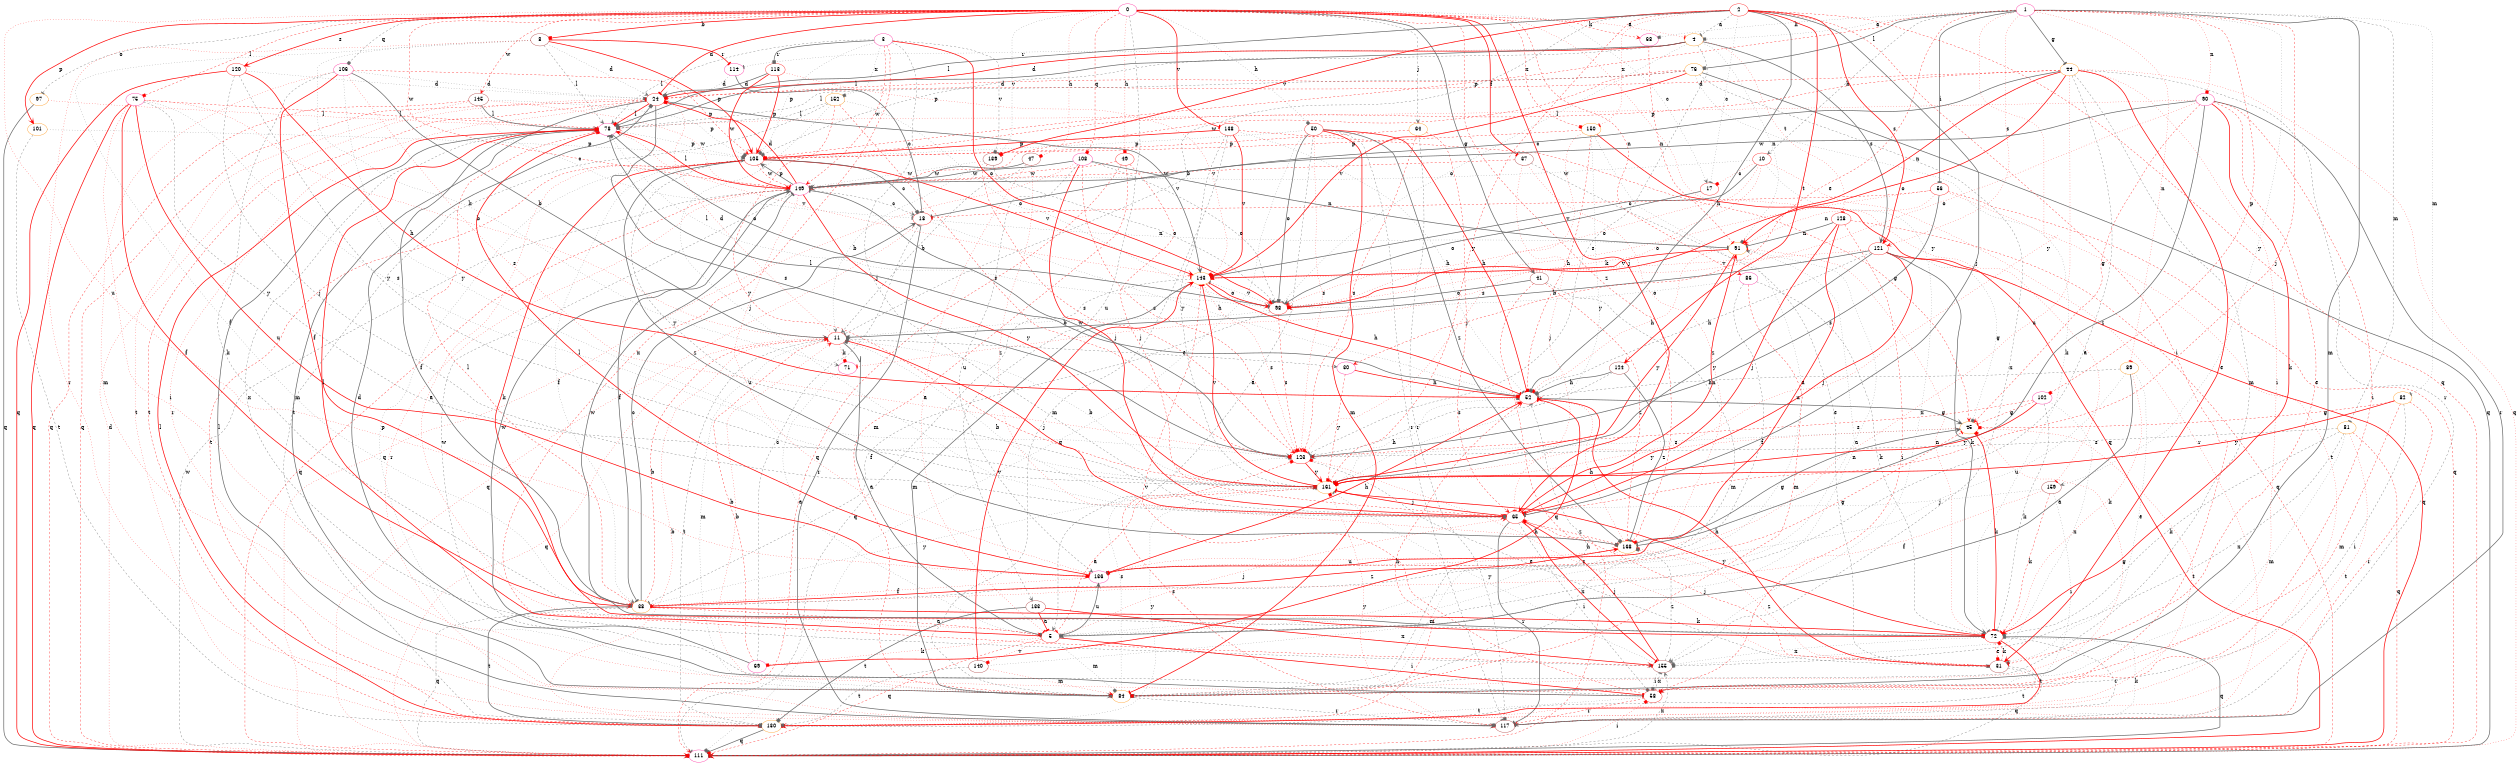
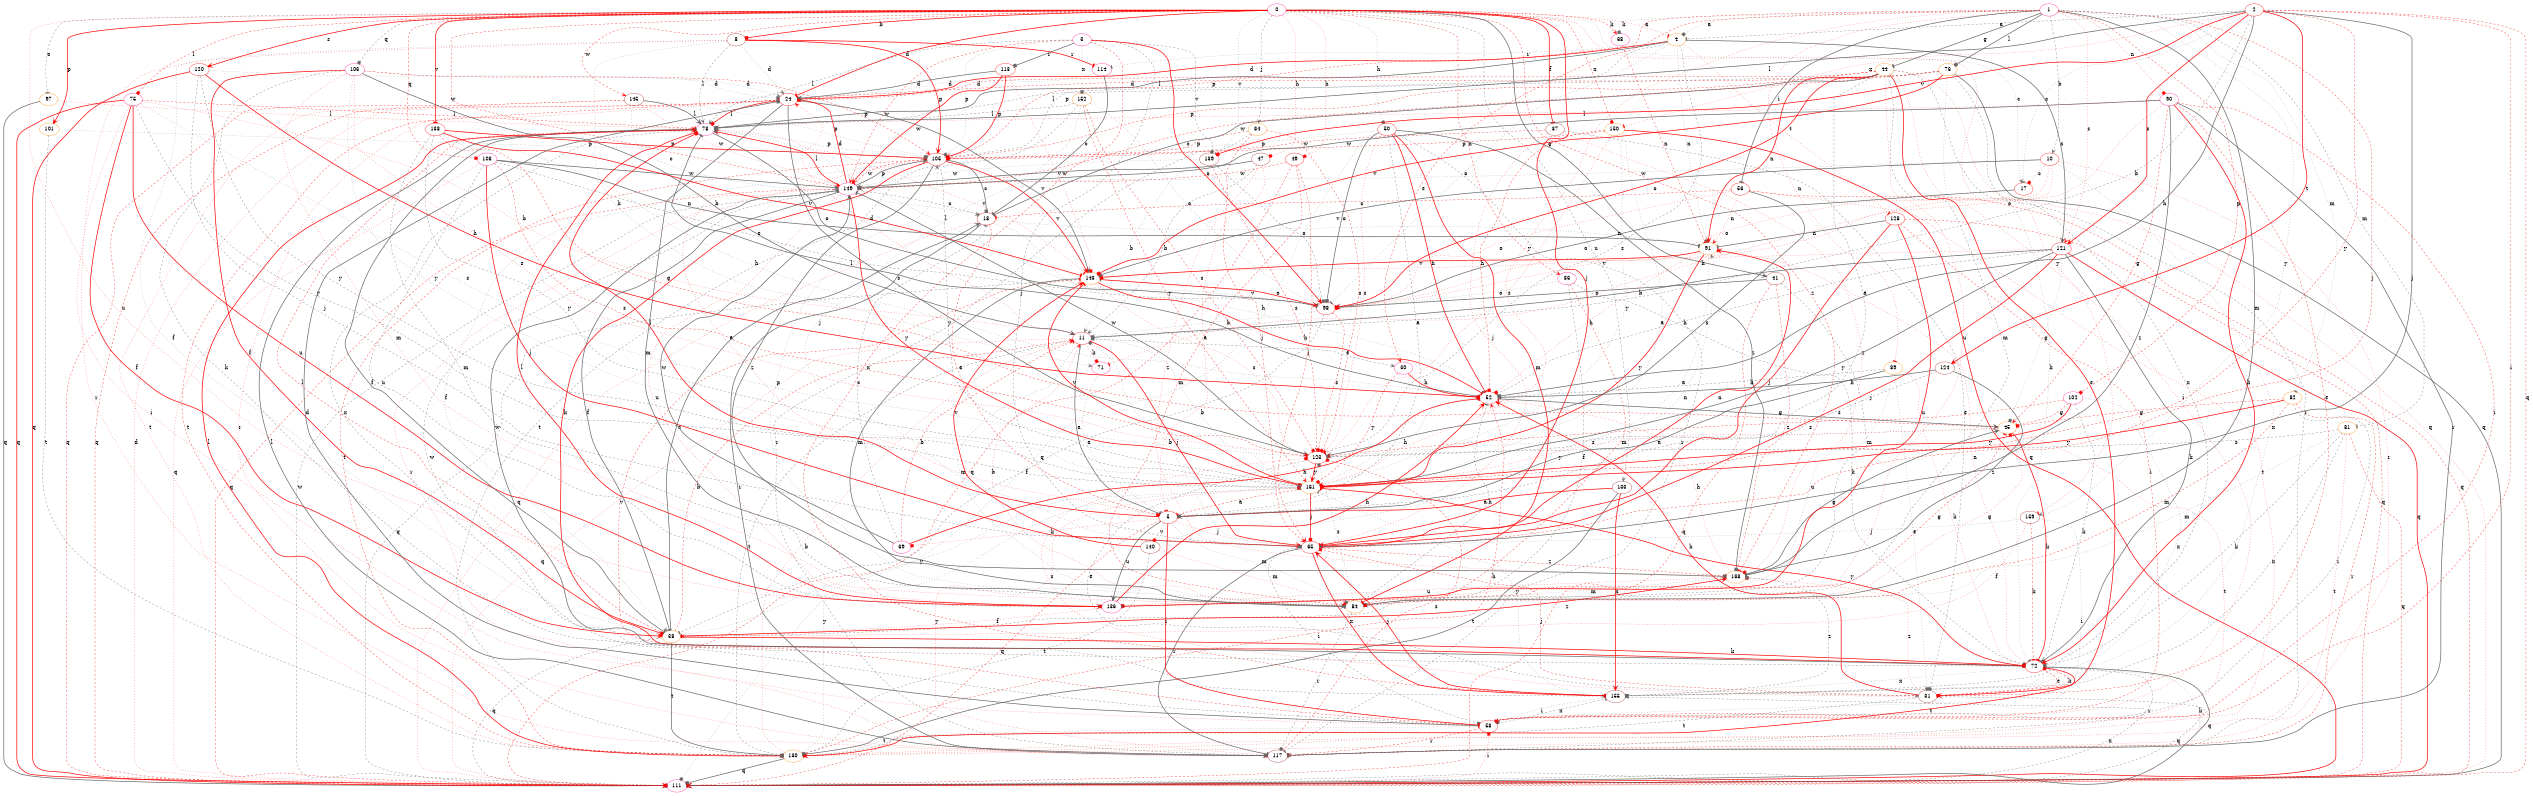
(1164, 172) -> (1263, 147)
(893, 621) -> (982, 414)
